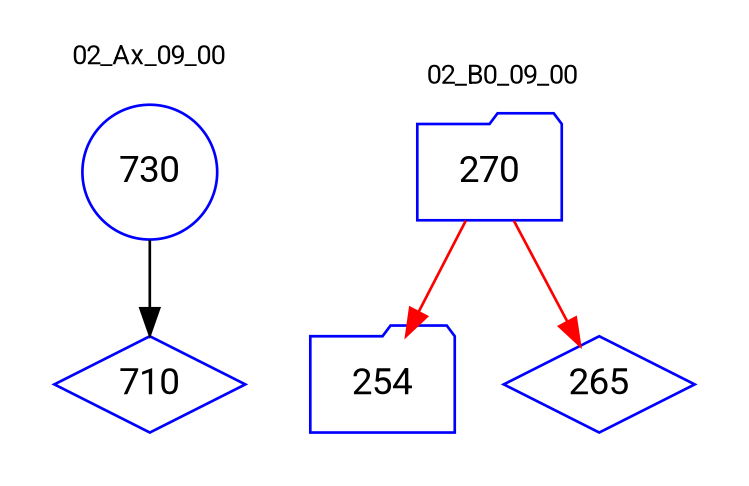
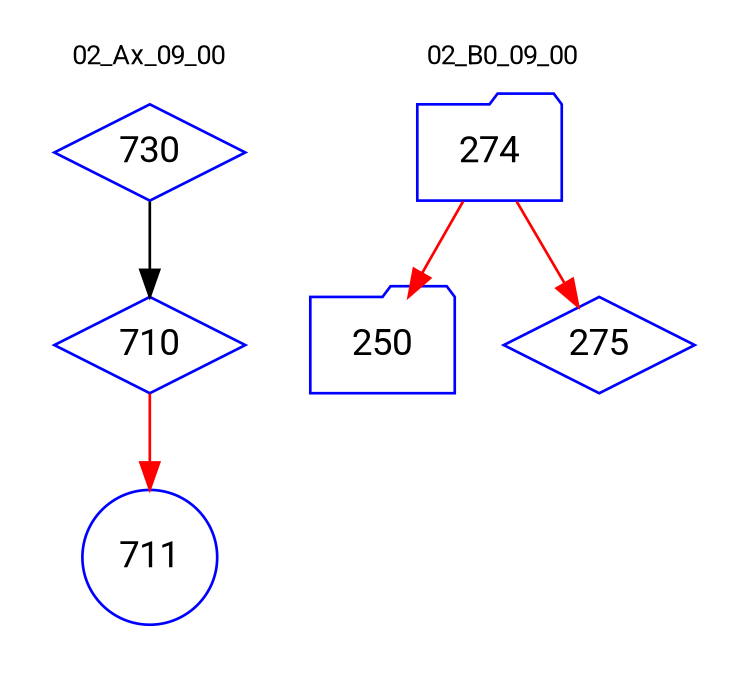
(150, 172) -> (150, 152)
(490, 172) -> (490, 152)
(383, 384) -> (383, 345)
(599, 384) -> (599, 345)
none -> (150, 557)
